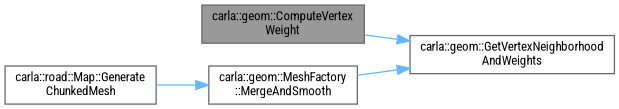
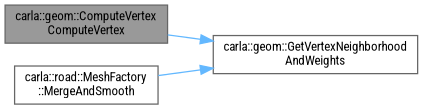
(283, 24) -> (86, 24)
(81, 85) -> none
(283, 85) -> (86, 85)
